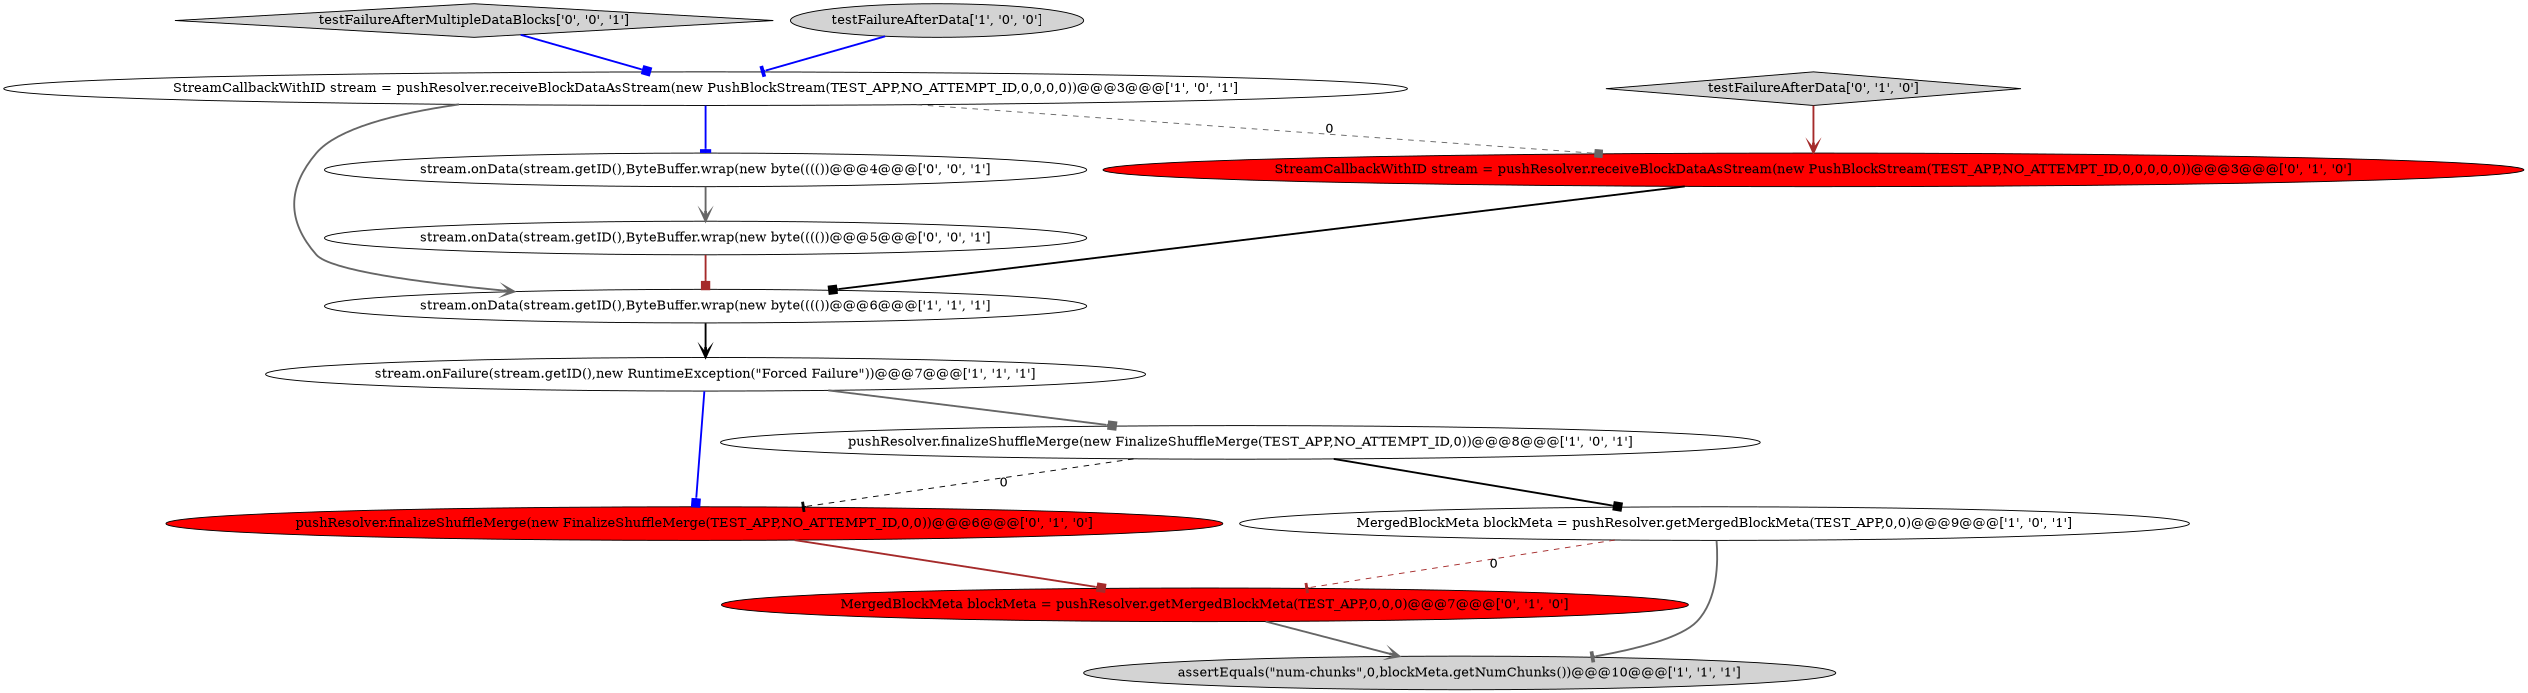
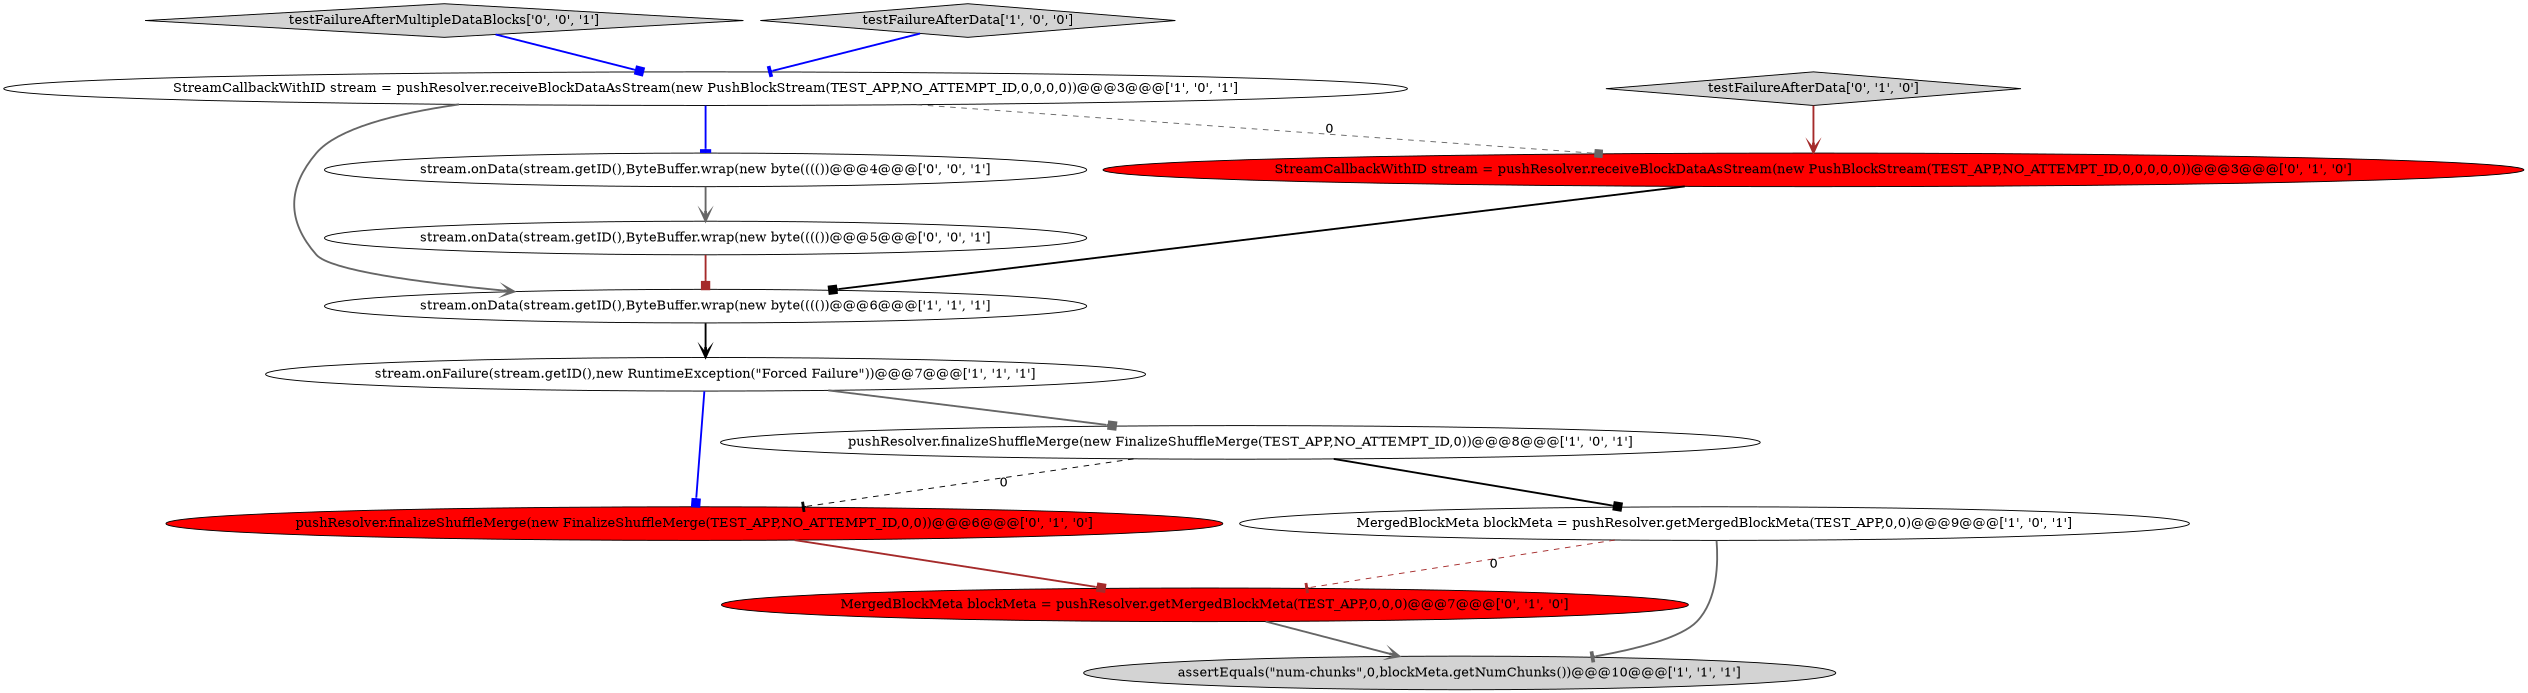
(937, 21) -> (968, 21)
